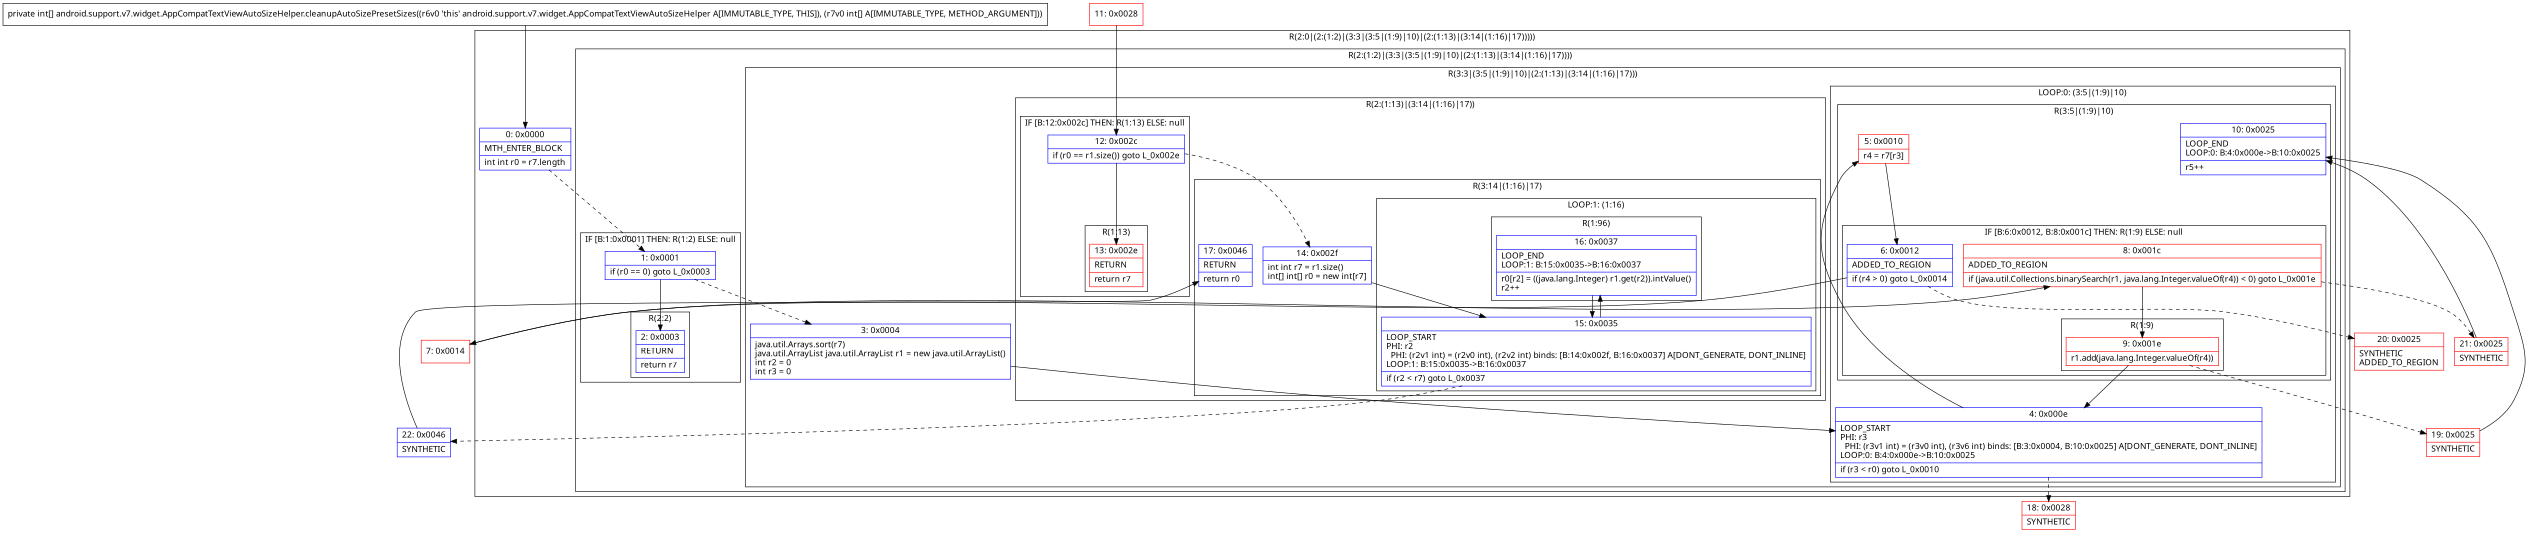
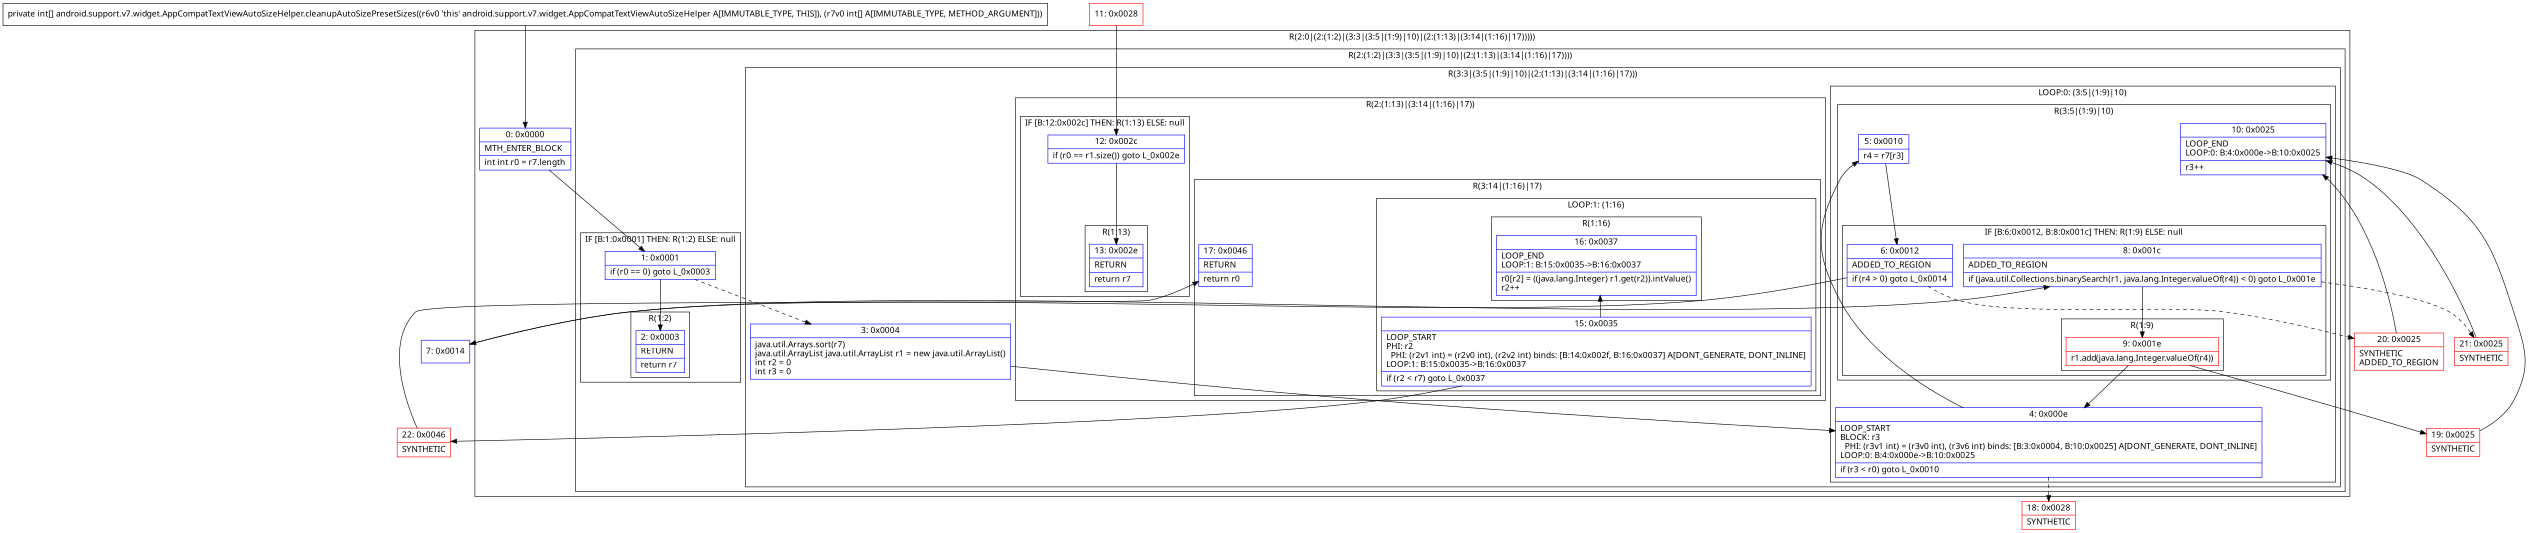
(1884, 149) -> (1884, 149)
(2195, 167) -> (2195, 167)
(594, 209) -> (594, 209)
(1596, 224) -> (1596, 224)
none -> (2373, 251)
(1116, 266) -> (1116, 266)
(1317, 266) -> none
(2142, 266) -> (2142, 266)
(1592, 303) -> none
(660, 319) -> (660, 319)
(446, 352) -> (446, 352)
(2305, 398) -> (2305, 398)
(960, 427) -> (960, 427)
(1855, 437) -> (1862, 437)
(424, 443) -> (424, 443)
